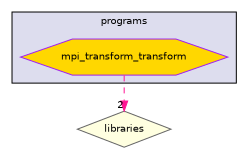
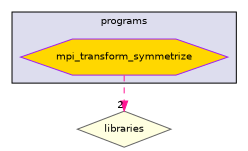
(124, 57) -> (124, 57)
